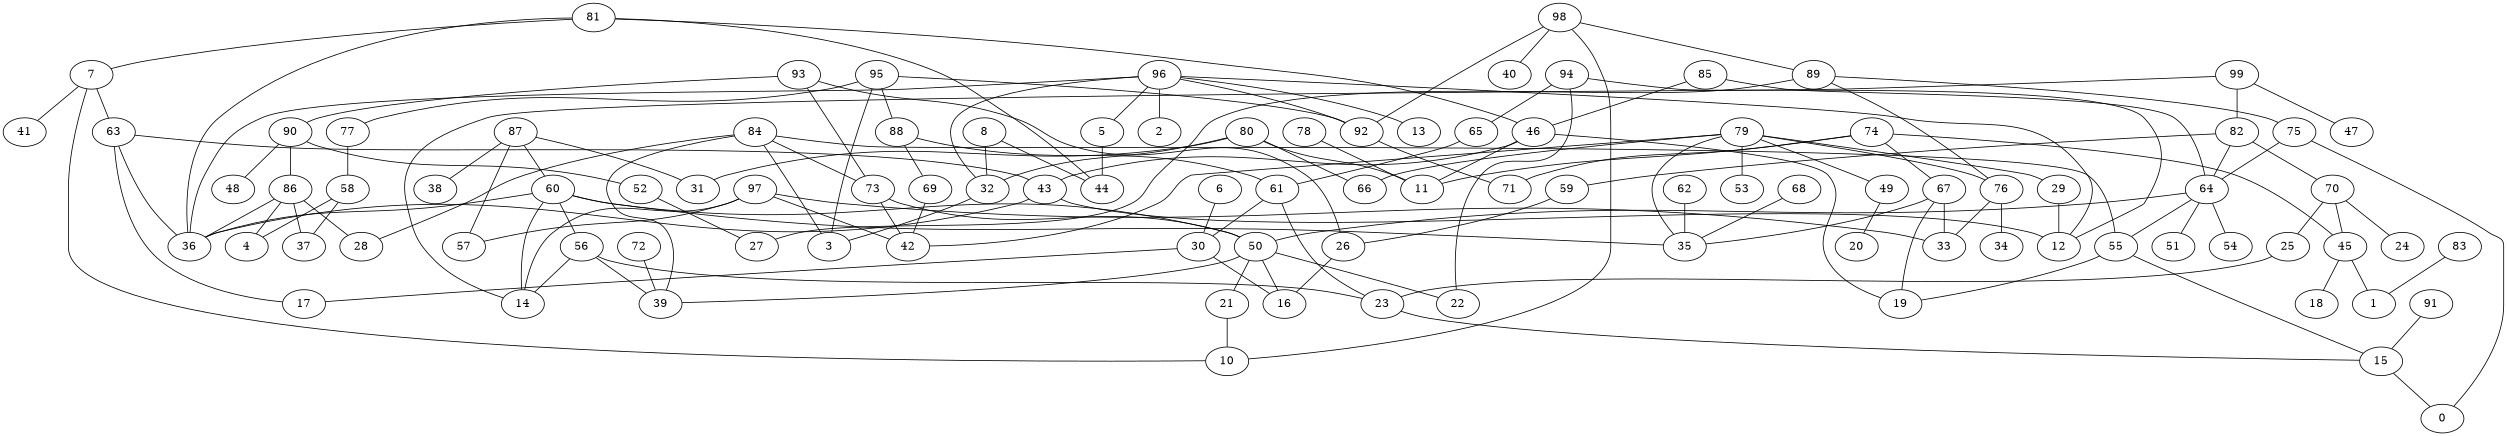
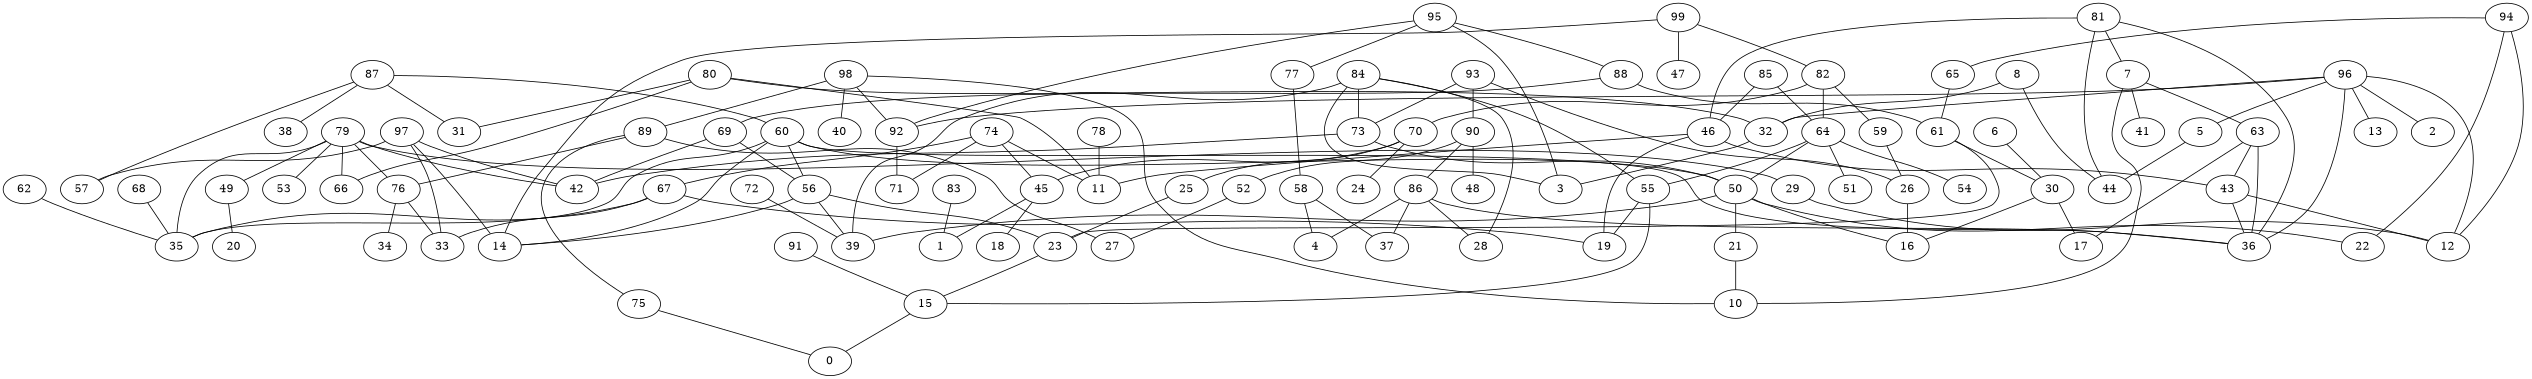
none -> (767, 161)
(2250, 161) -> none
